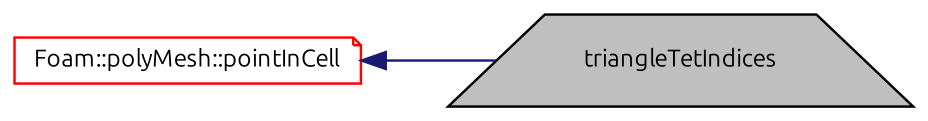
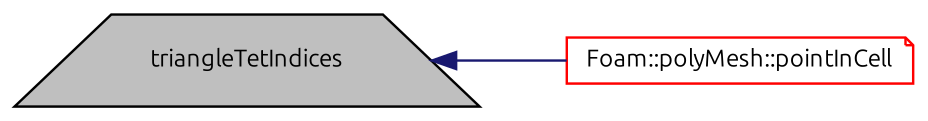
(441, 61) -> (512, 61)
